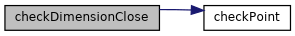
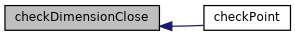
(175, 10) -> (188, 26)
